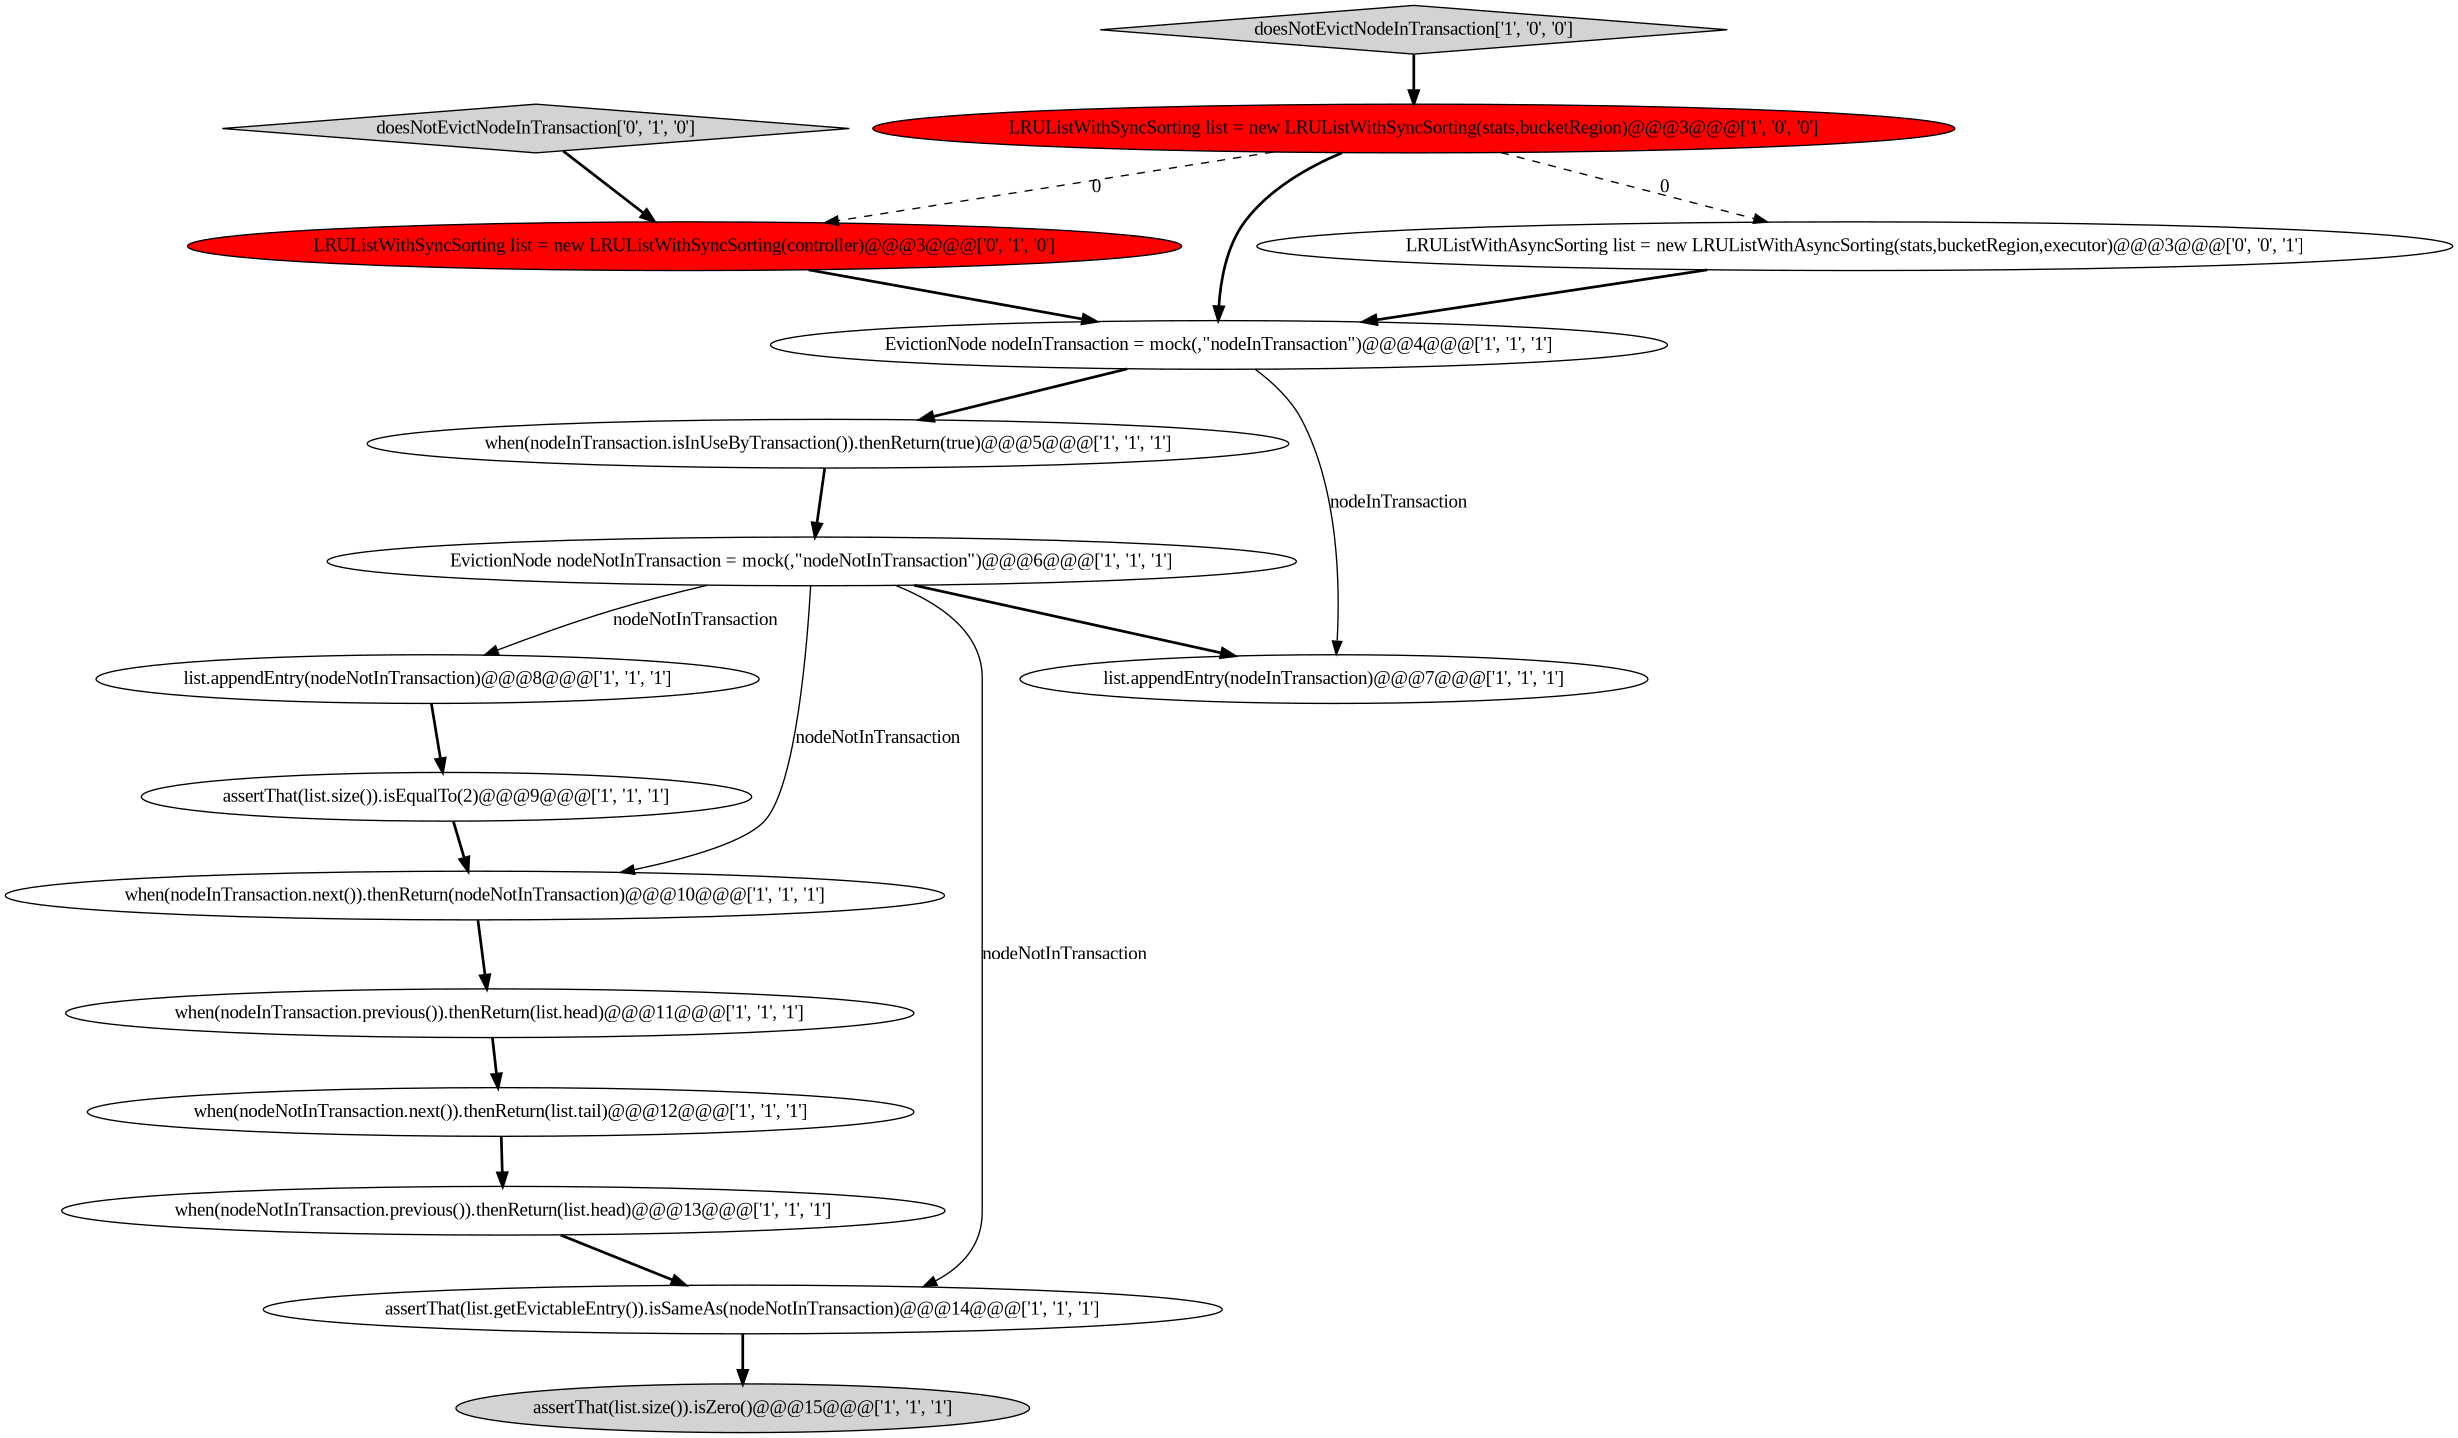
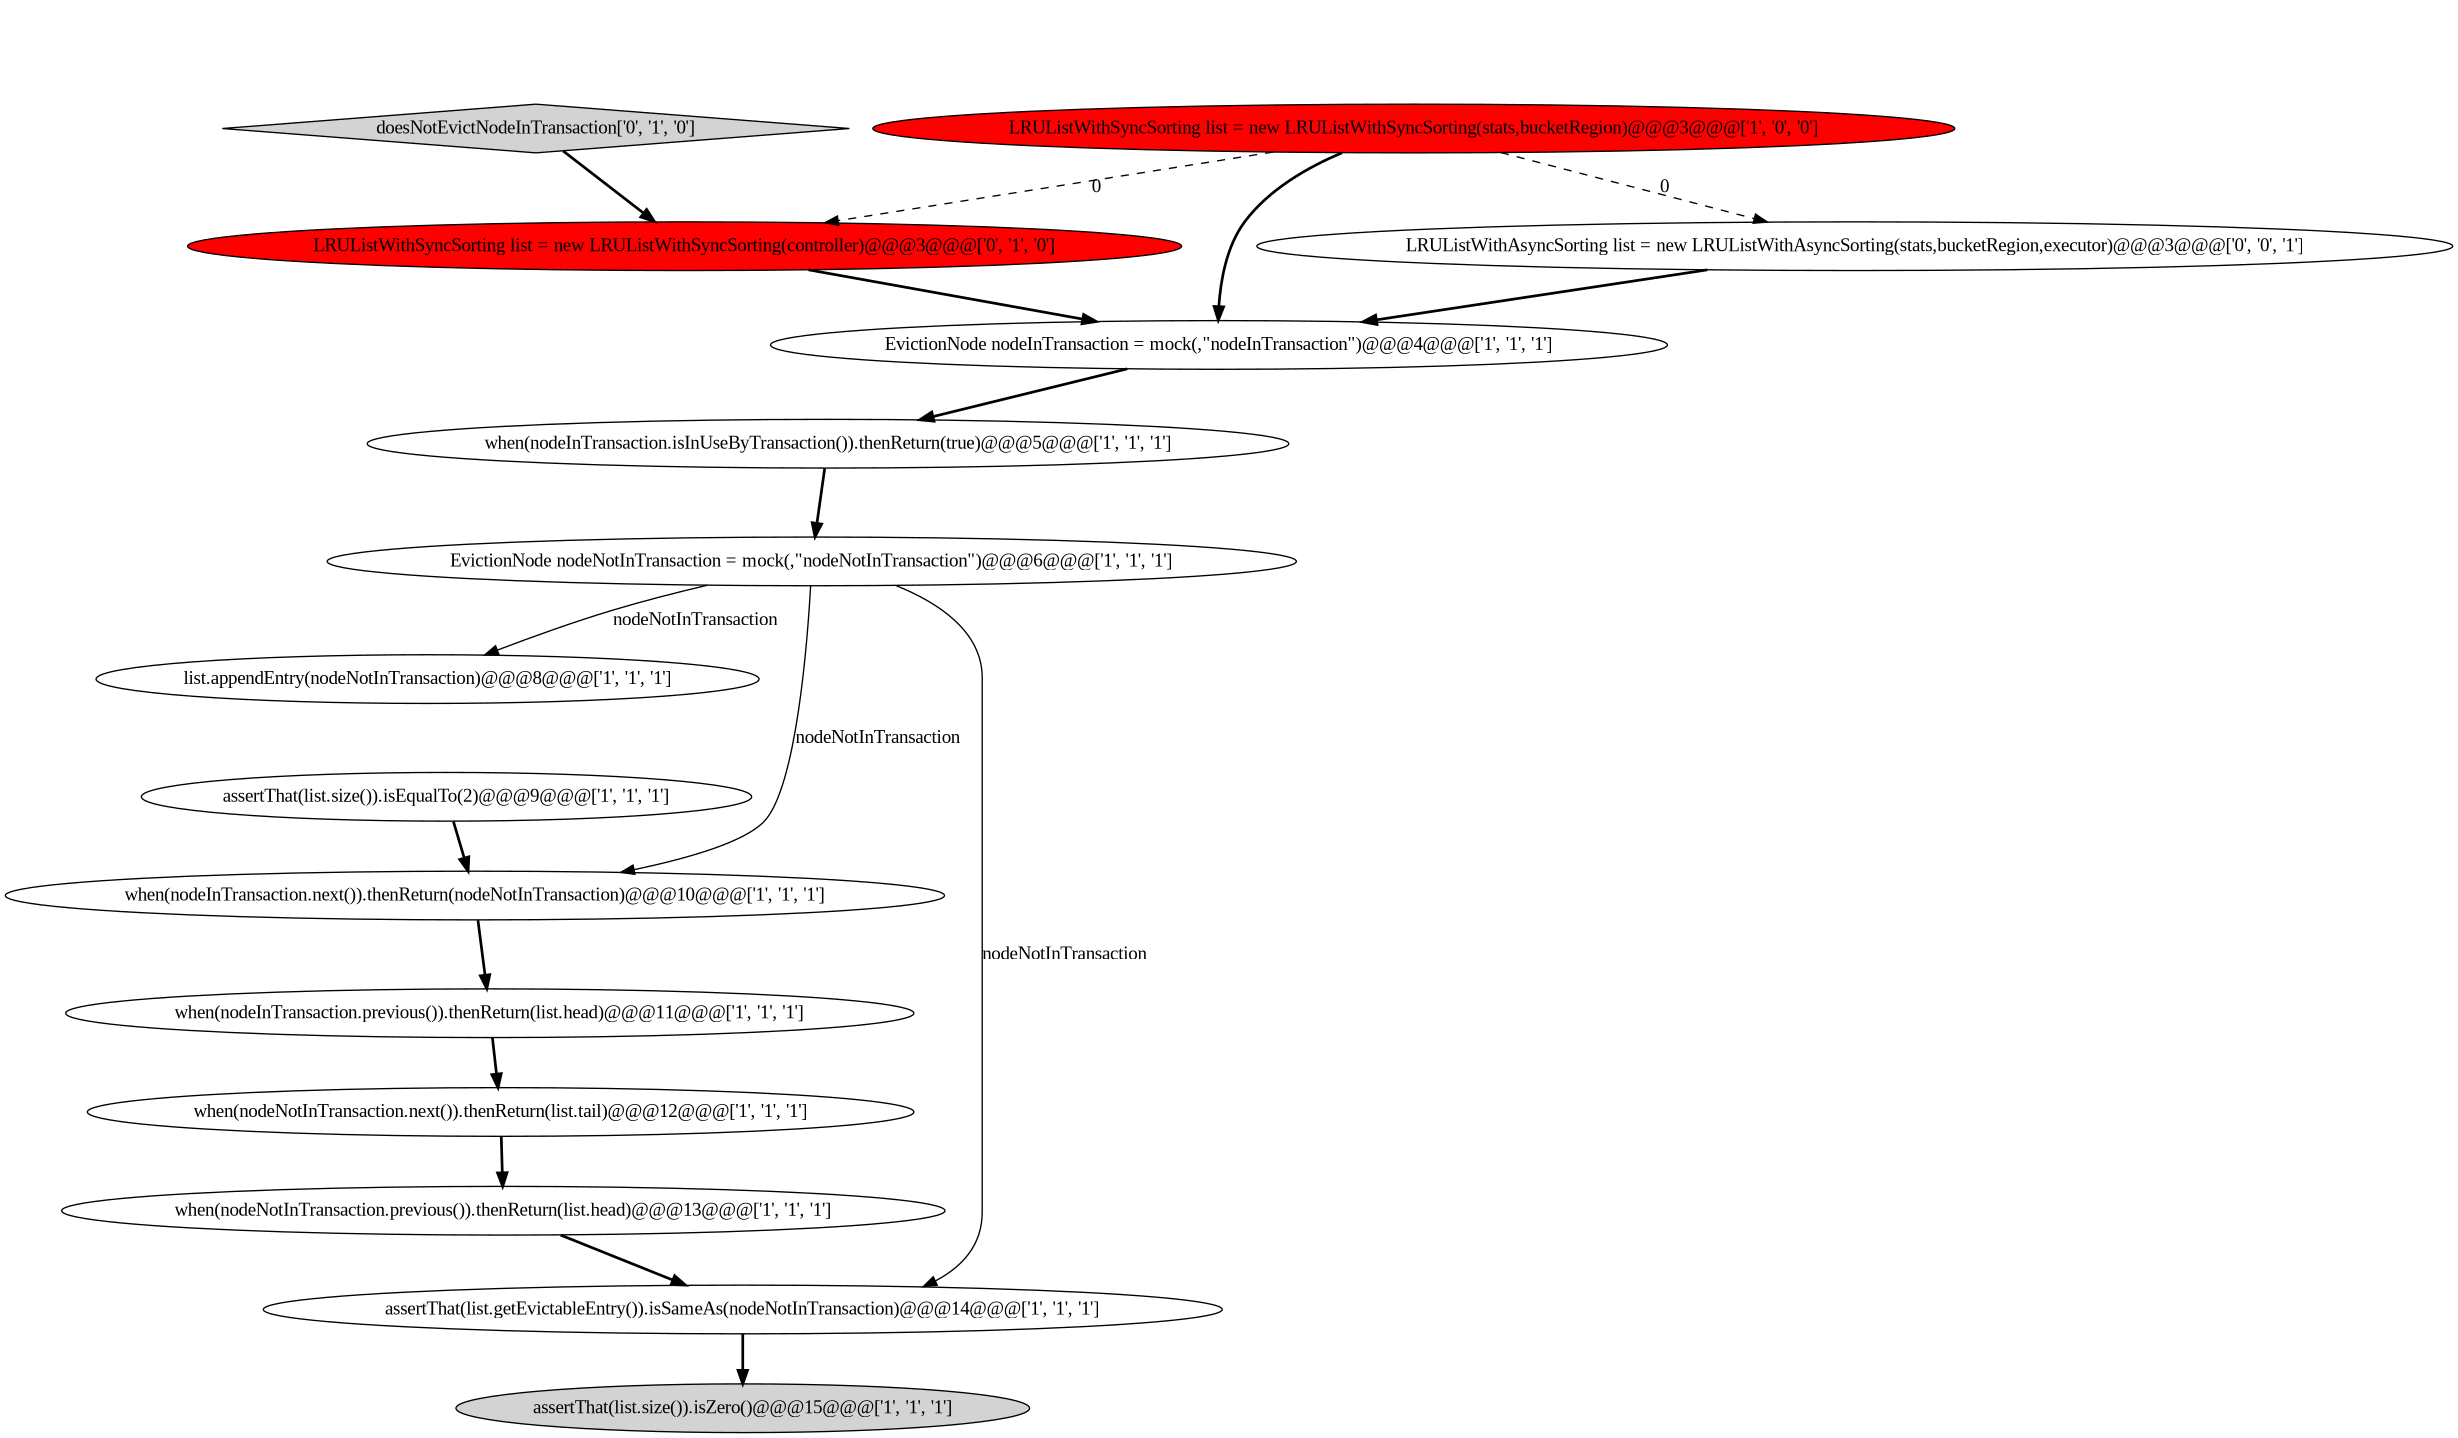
(1414, 30) -> none
(1334, 679) -> none
(436, 731) -> none
